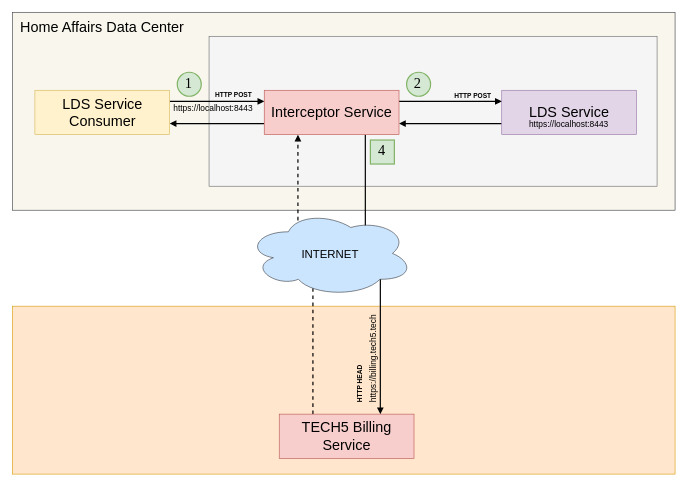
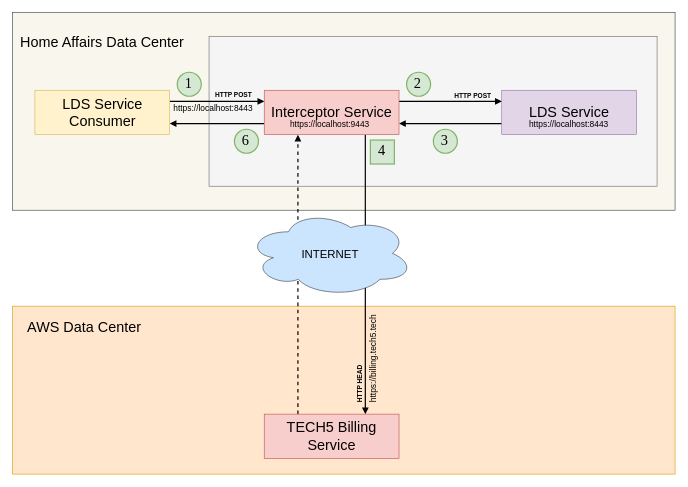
(102, 27) -> (102, 42)
none -> (330, 124)
none -> (247, 141)
none -> (446, 141)
none -> (84, 327)
(347, 437) -> (332, 437)
